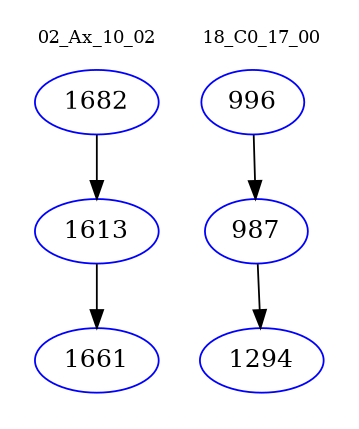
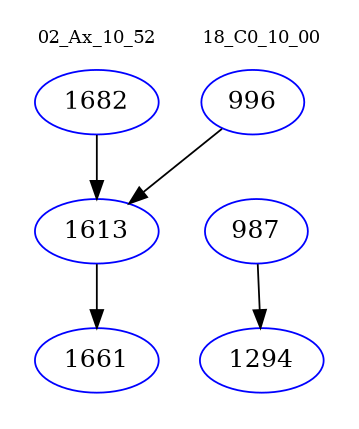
(97, 39) -> (97, 39)
(262, 39) -> (262, 39)
(254, 158) -> (198, 148)
